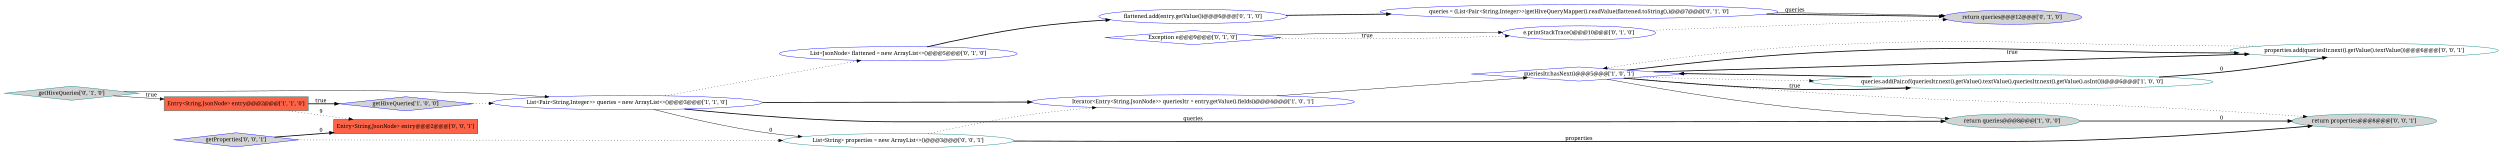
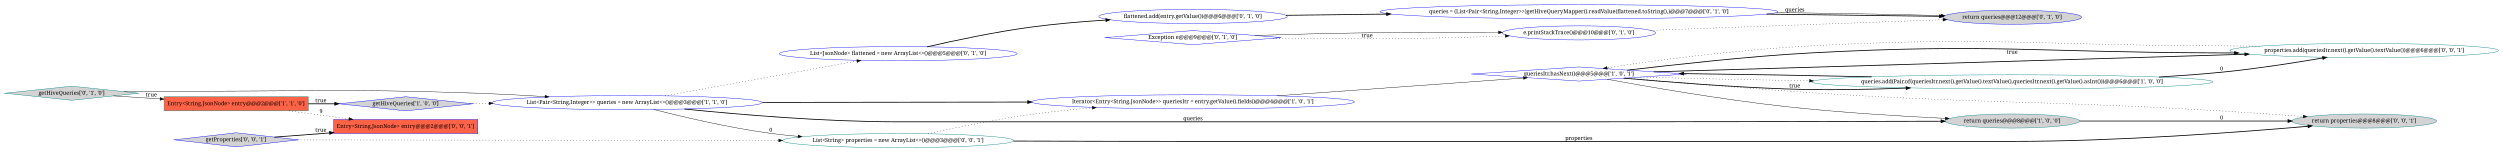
(321, 130) -> (321, 130)
